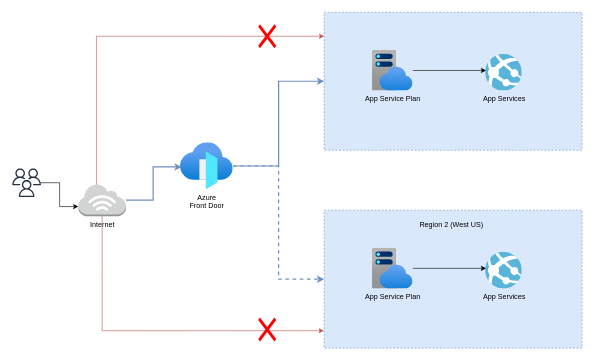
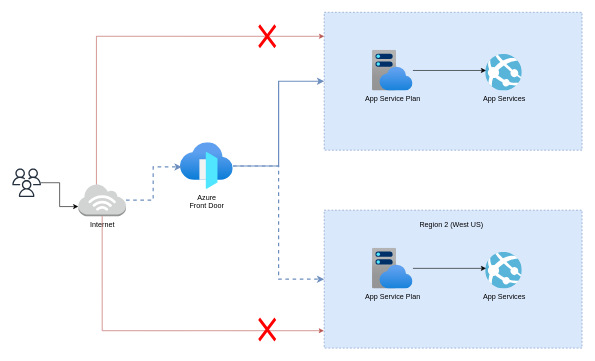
(153, 187) -> (153, 187)
